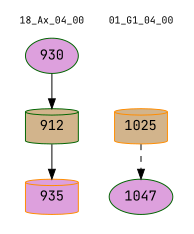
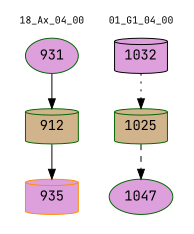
(52, 56) -> (52, 56)
none -> (141, 56)
(141, 126) -> (141, 126)
